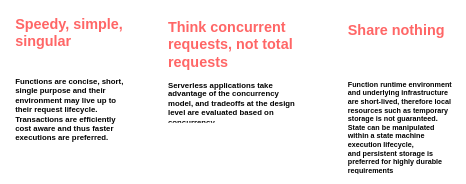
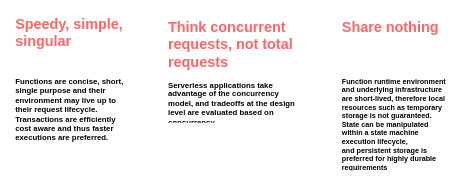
(402, 96) -> (396, 93)
